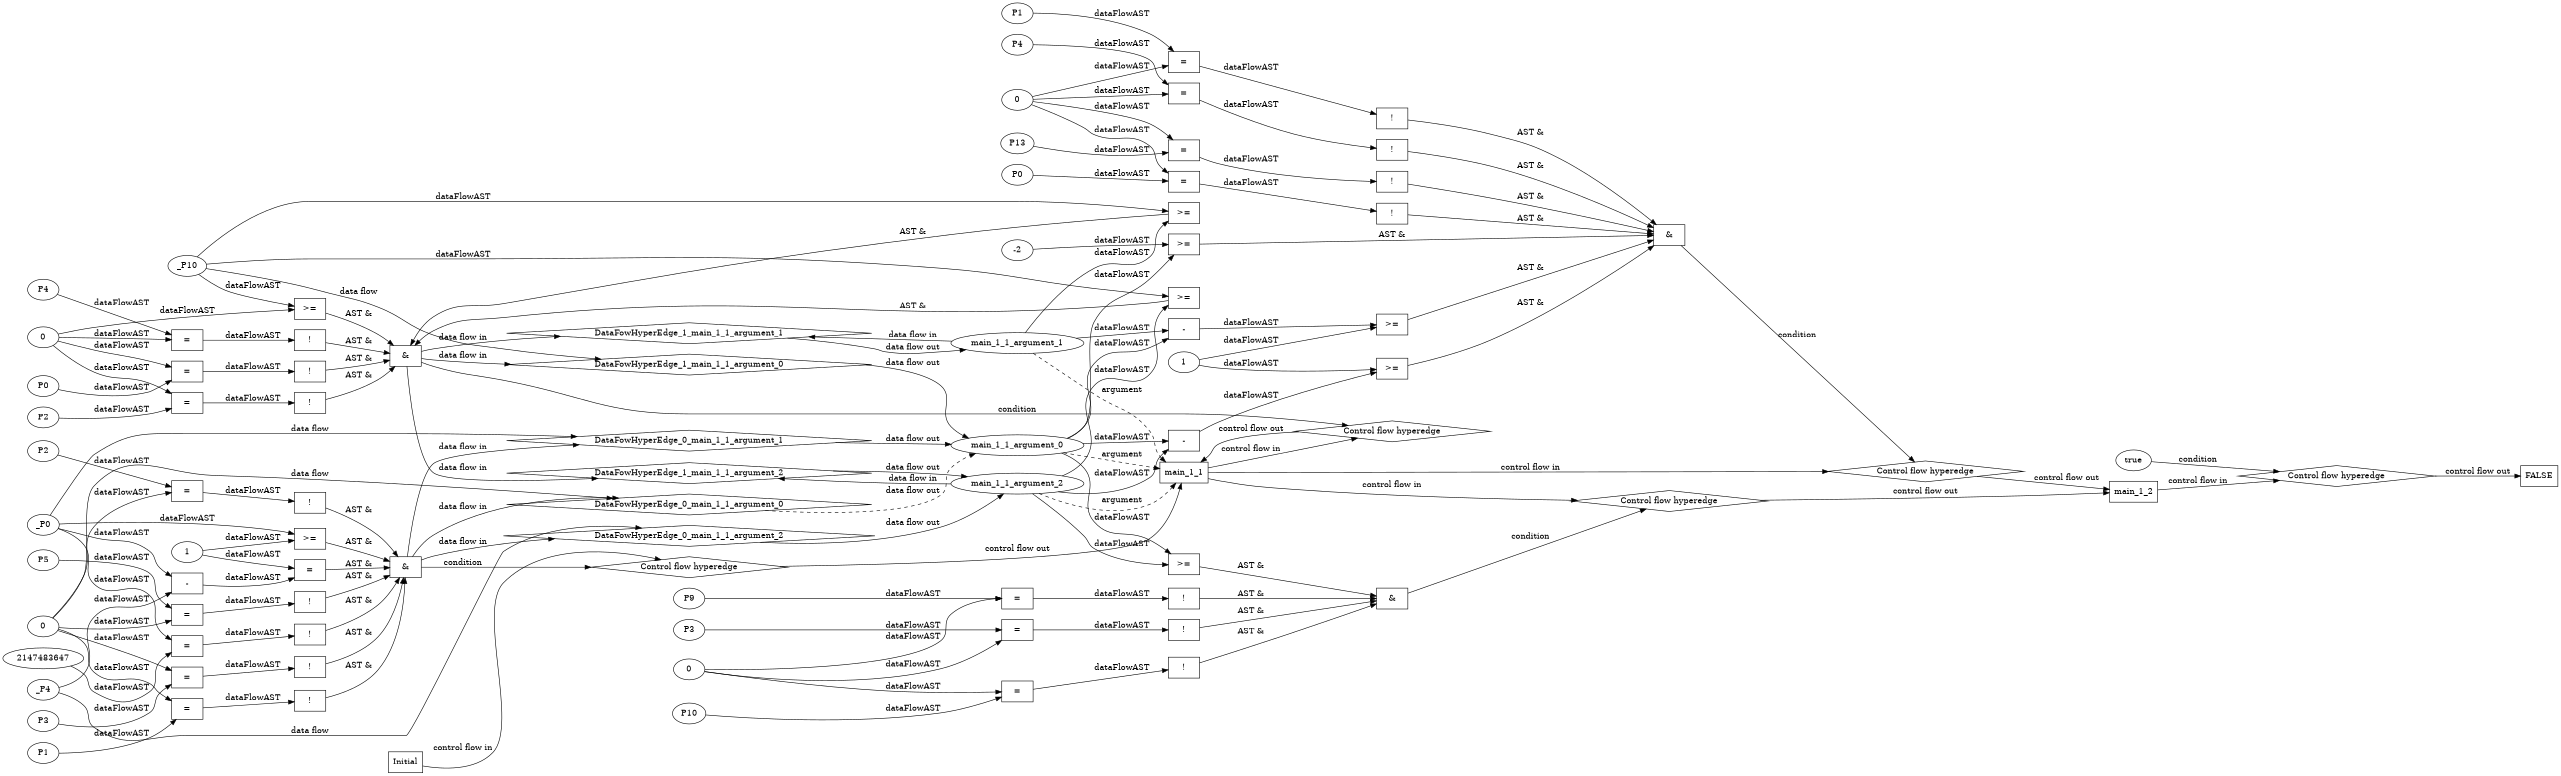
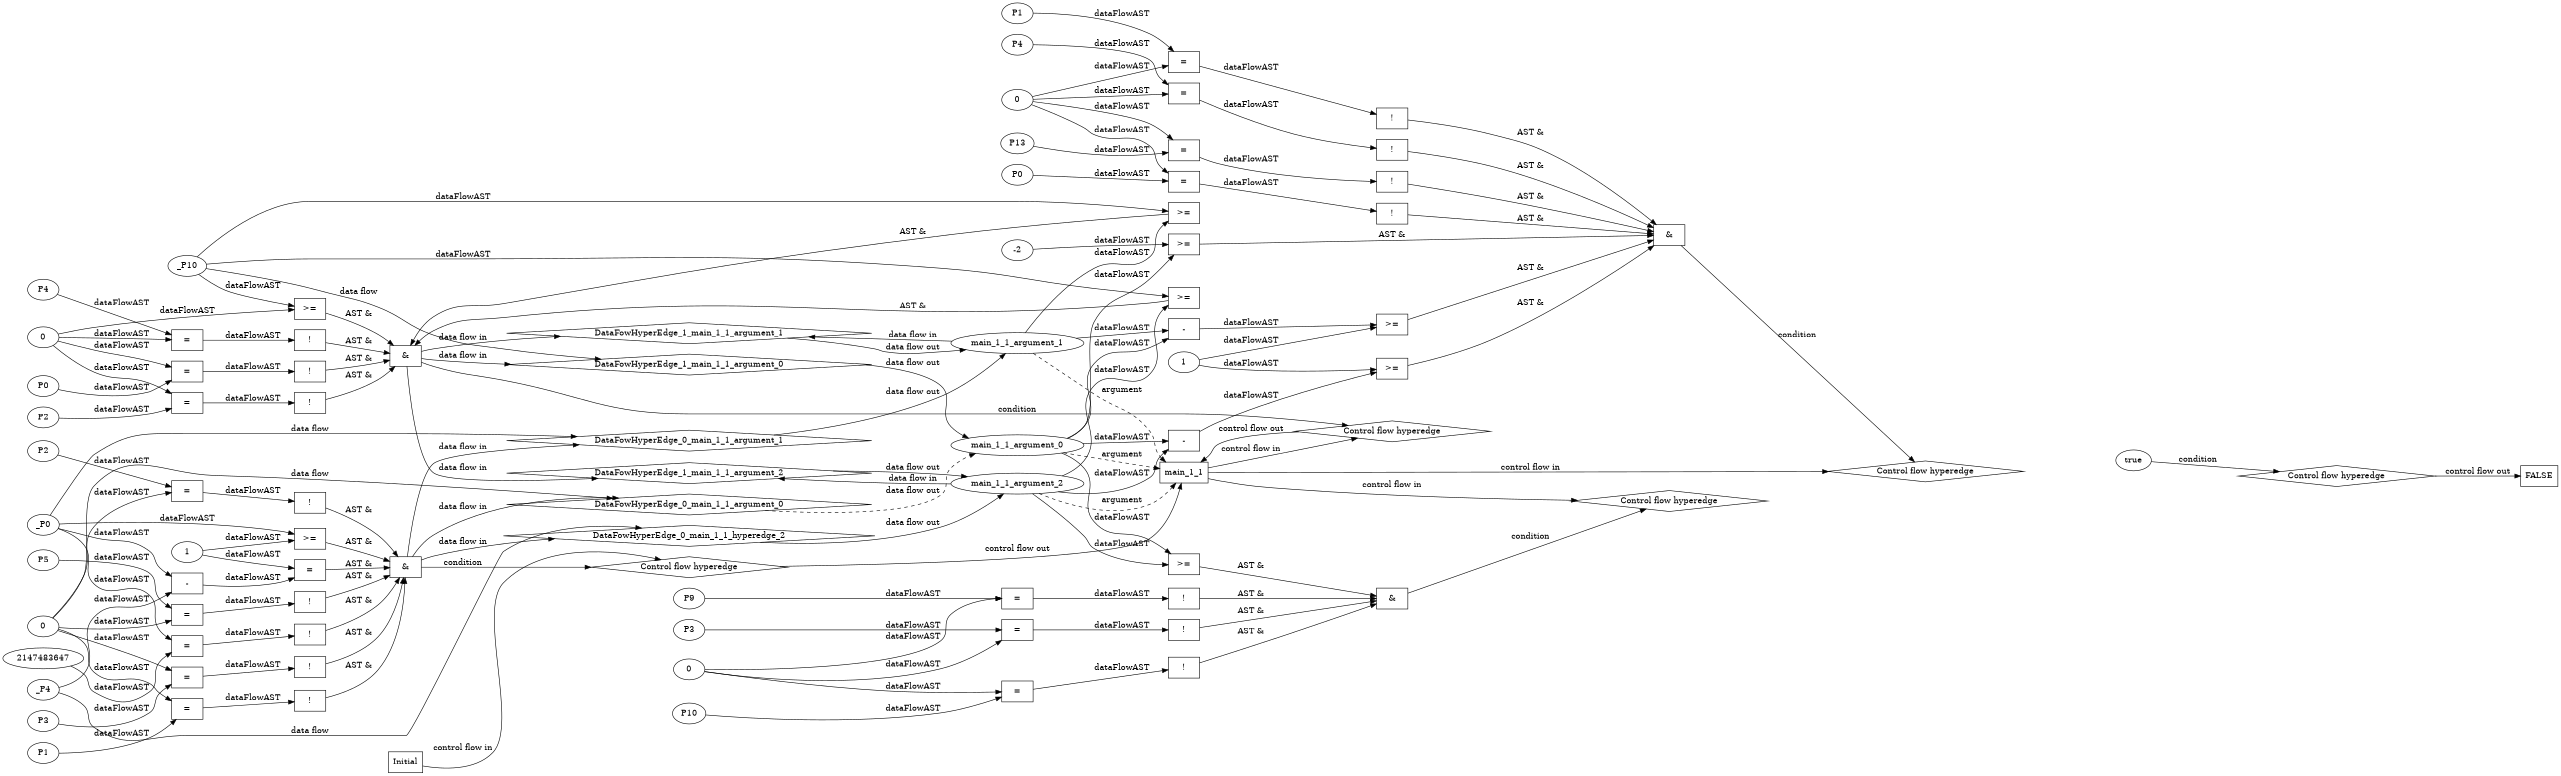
(890, 443) -> (905, 409)
(2134, 492) -> none
(689, 536) -> (689, 536)
